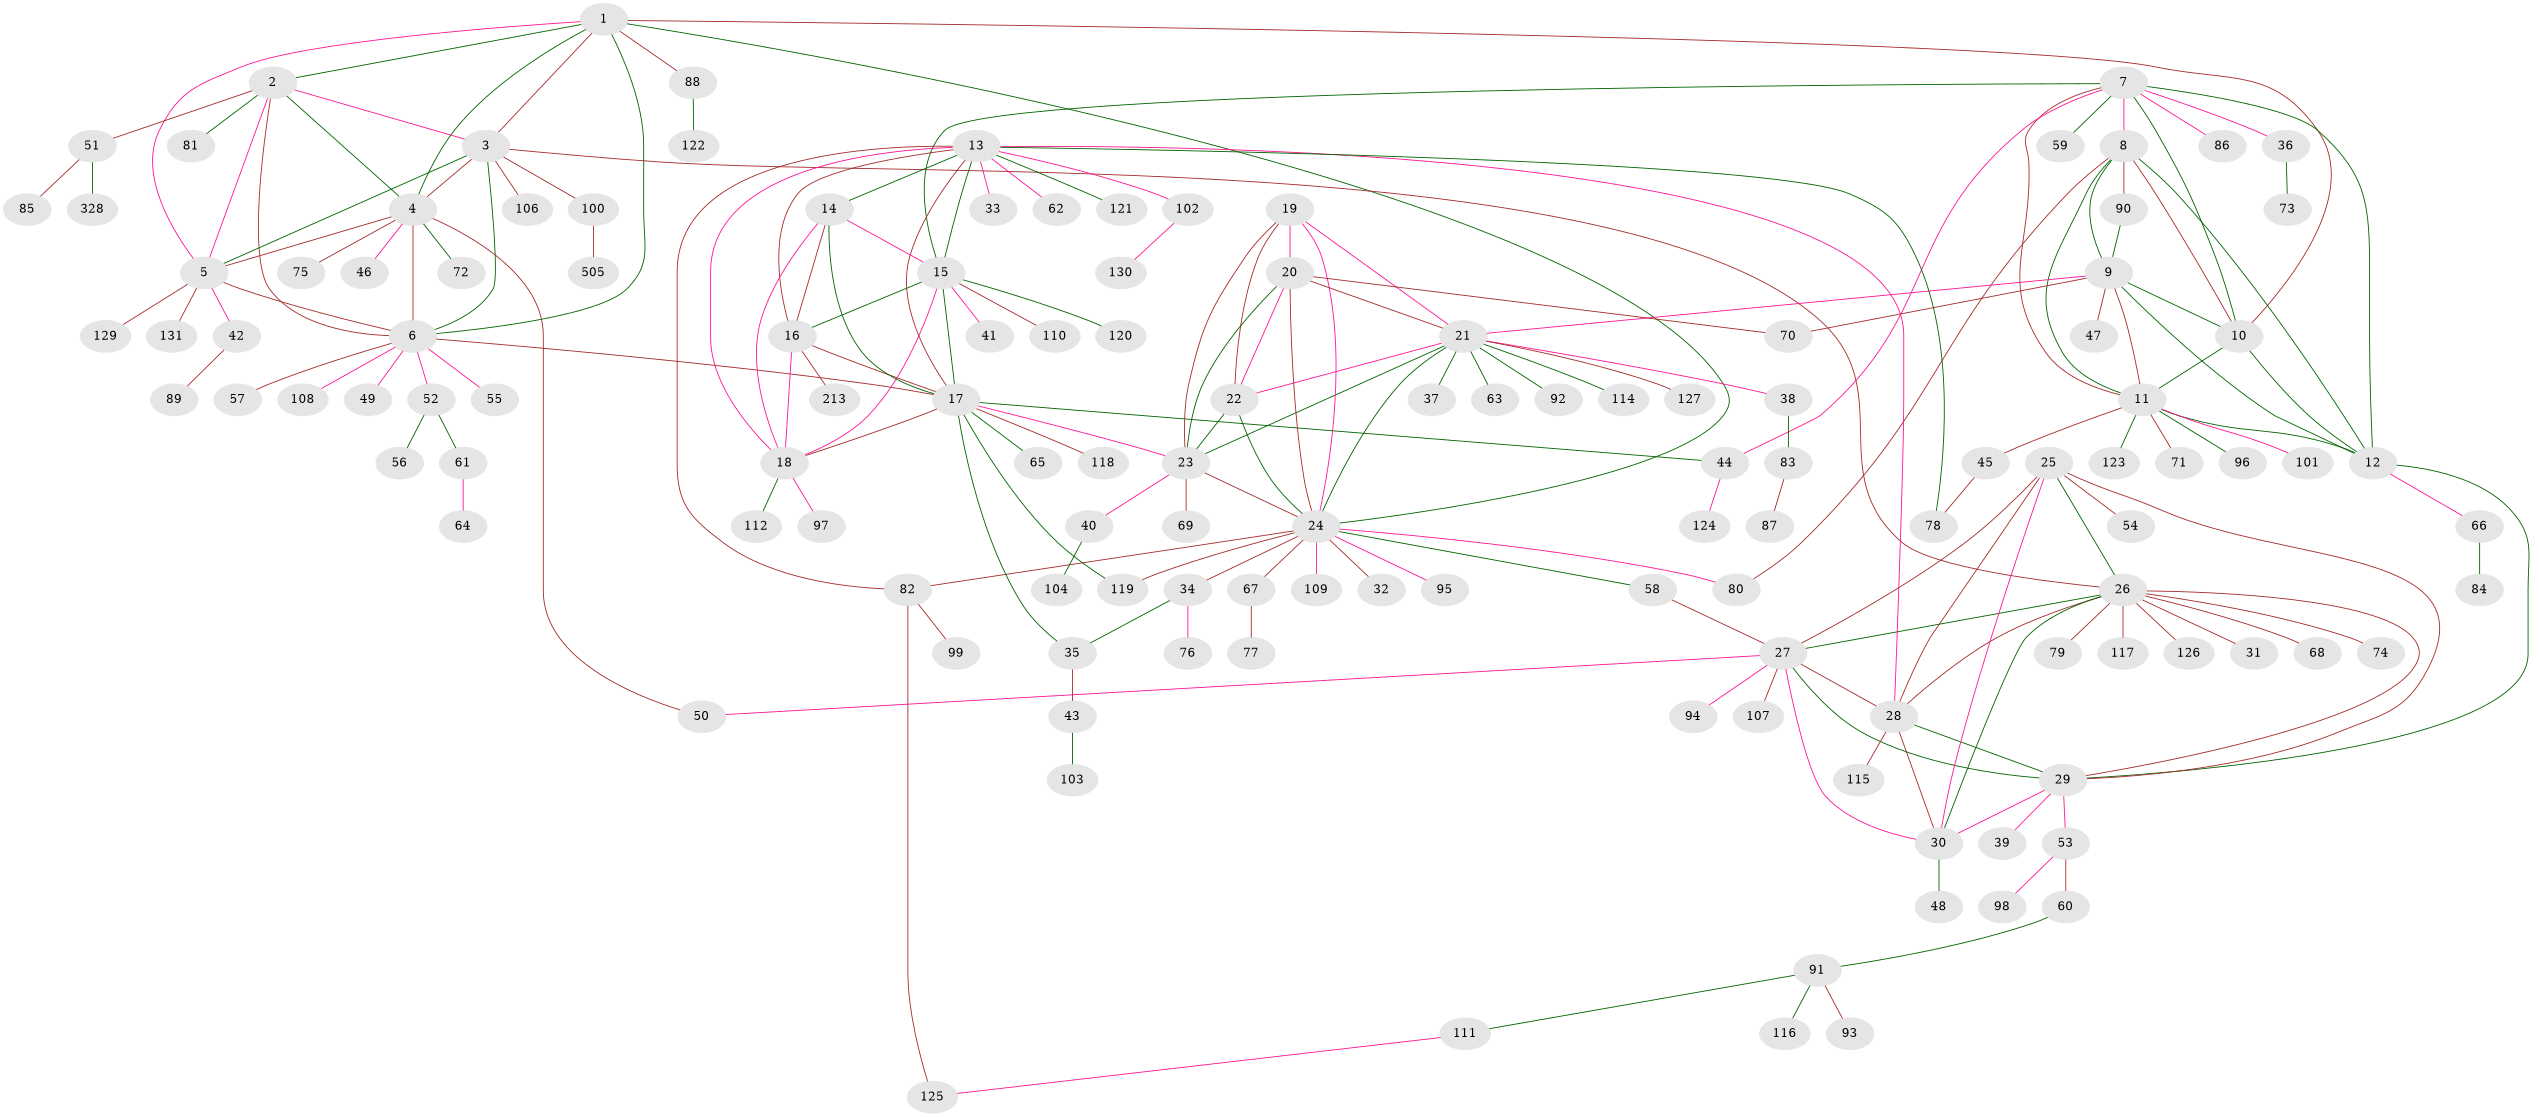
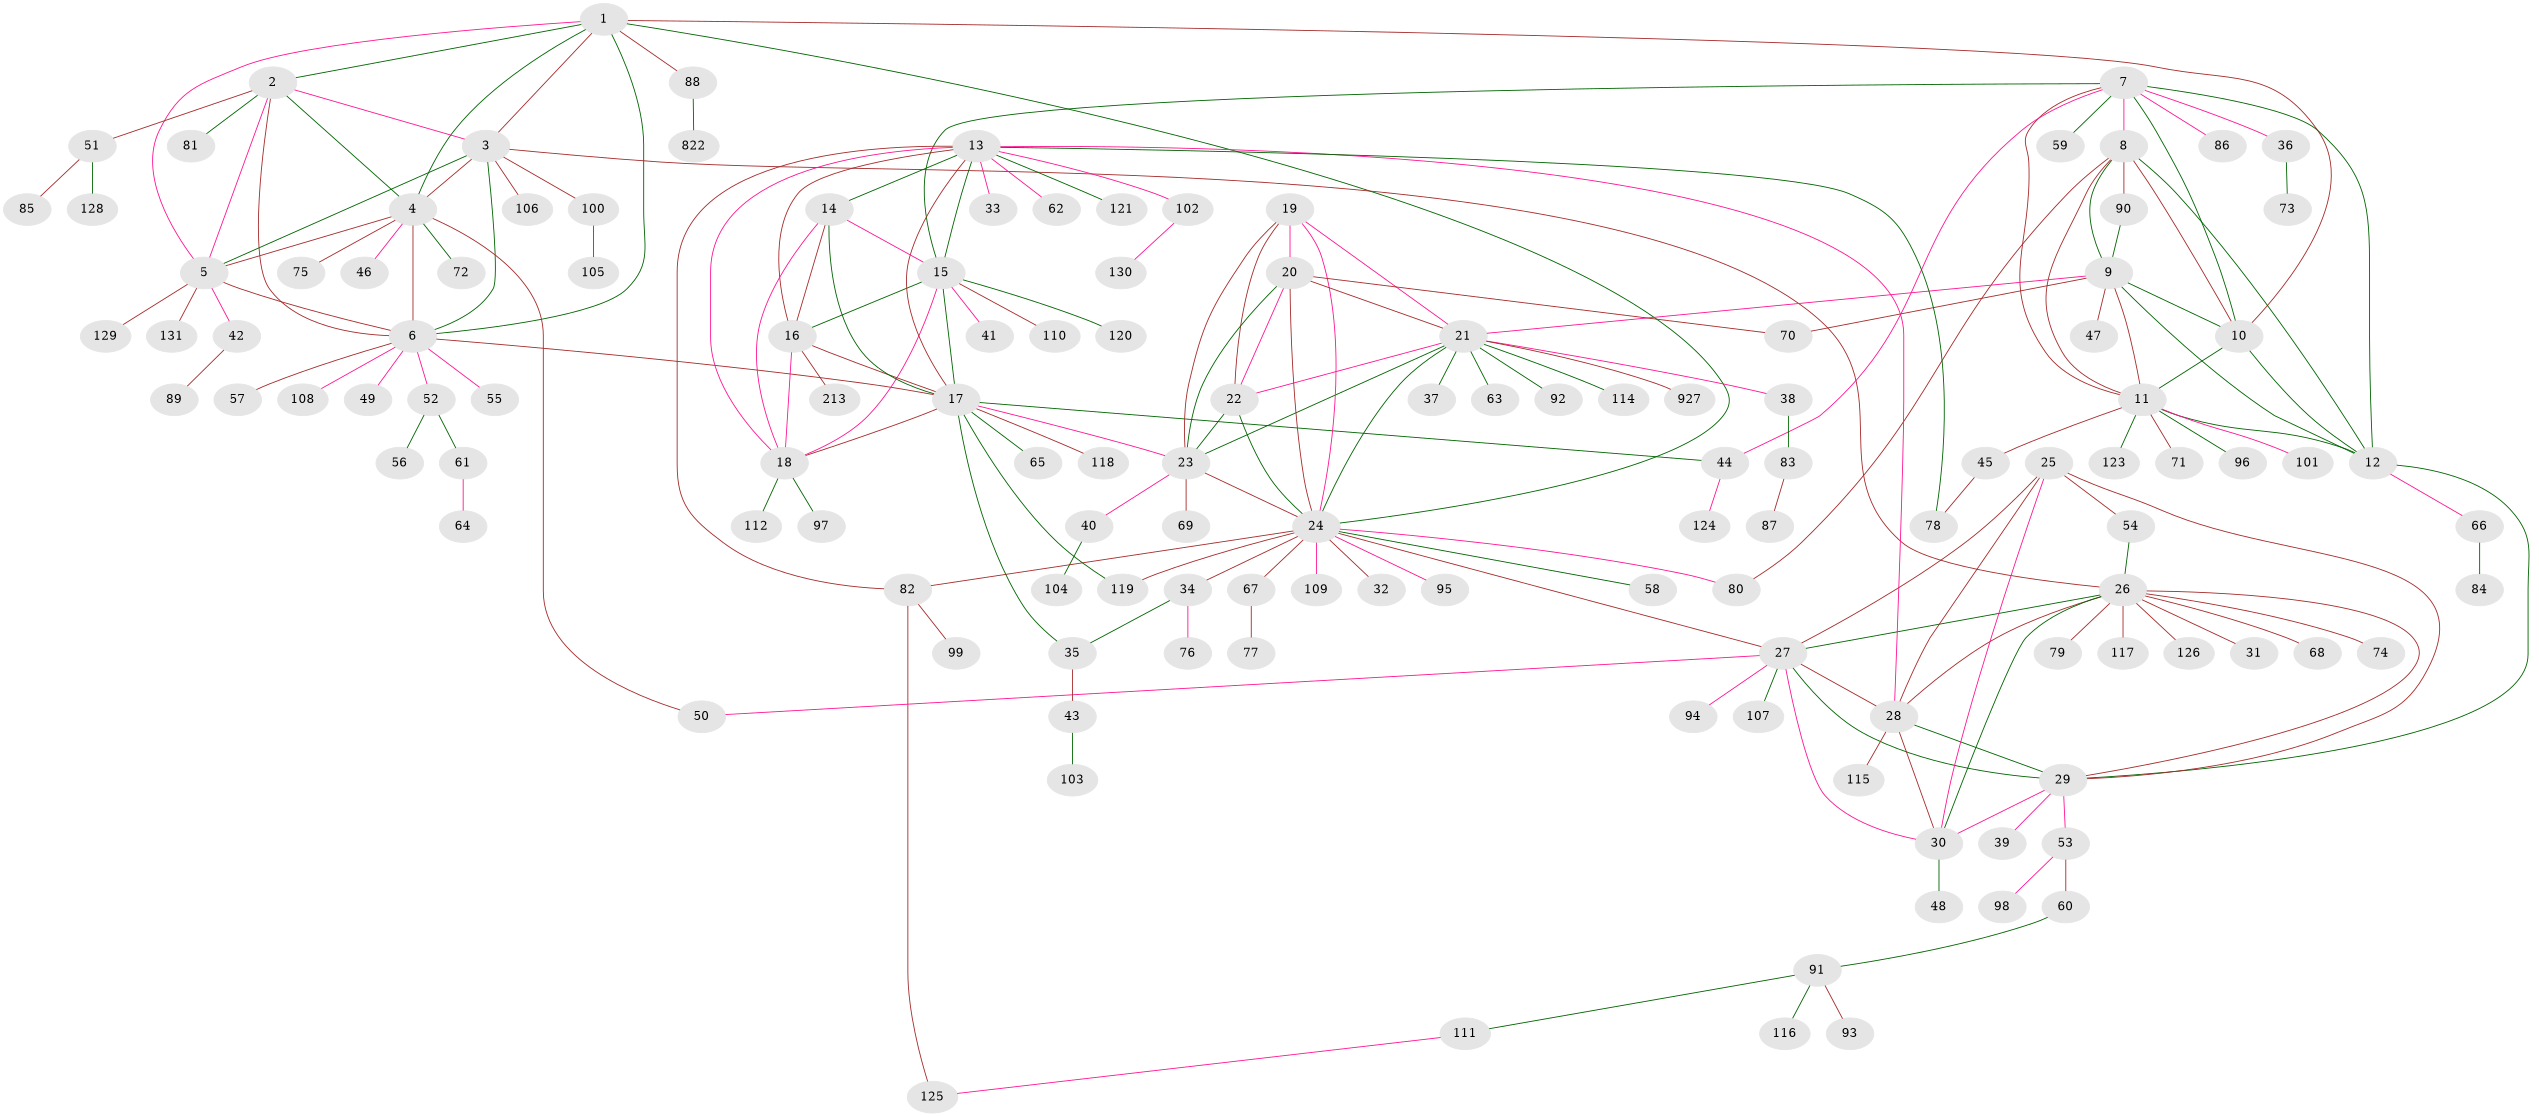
(694, 146) -> (694, 146)
(92, 210) -> (92, 210)
(593, 273) -> (593, 273)
(2046, 293) -> (2046, 293)
(1690, 400) -> (1690, 400)
(803, 495) -> (803, 495)
(2086, 527) -> (2127, 558)
(1718, 622) -> (1550, 590)
(1771, 685) -> (1771, 685)
